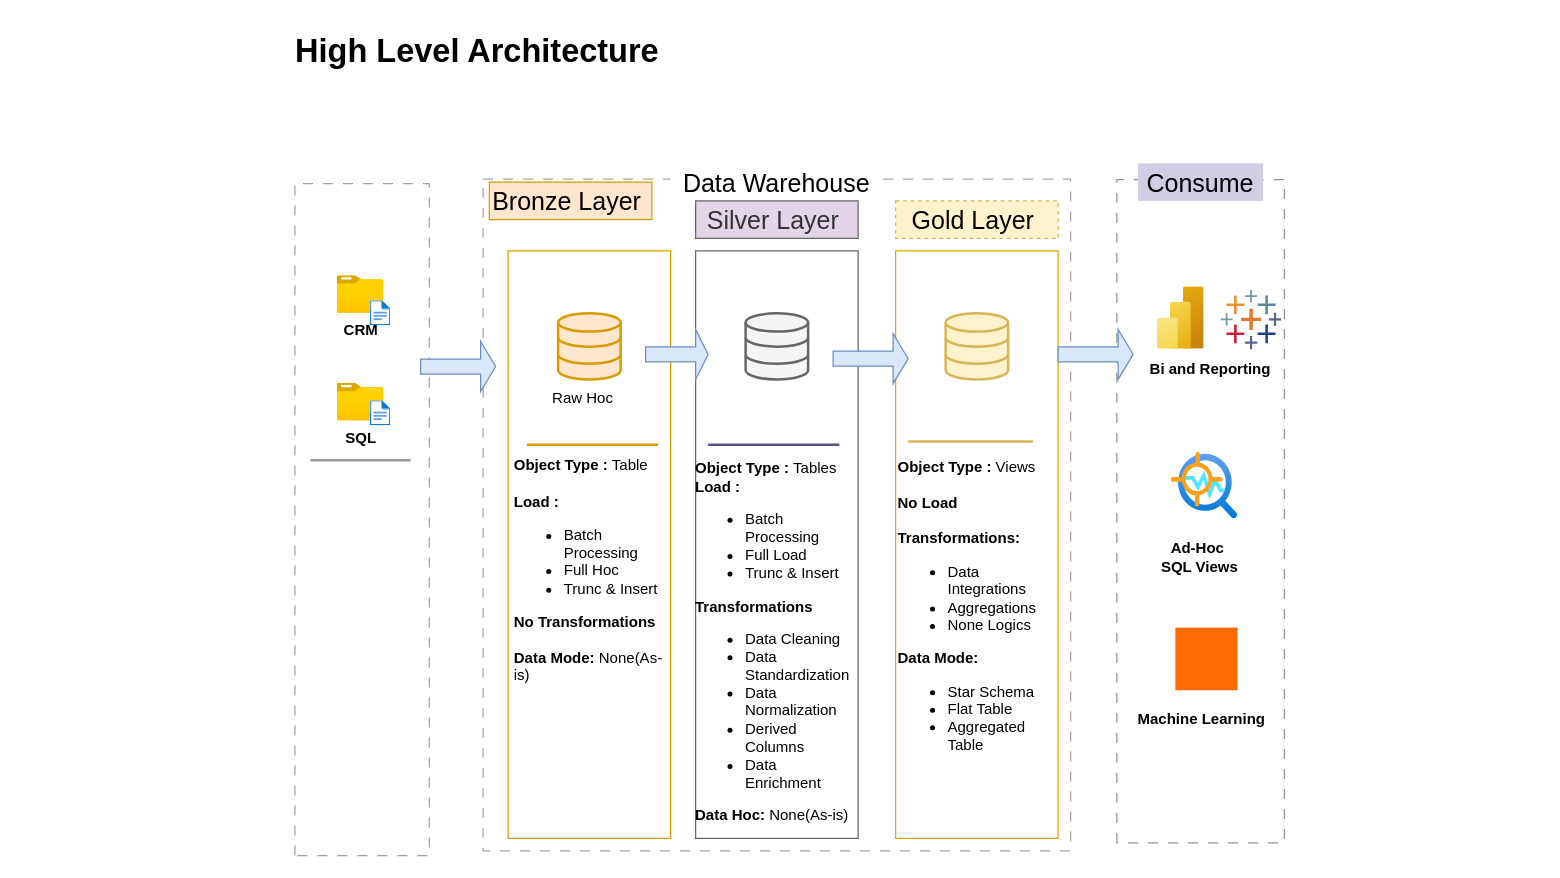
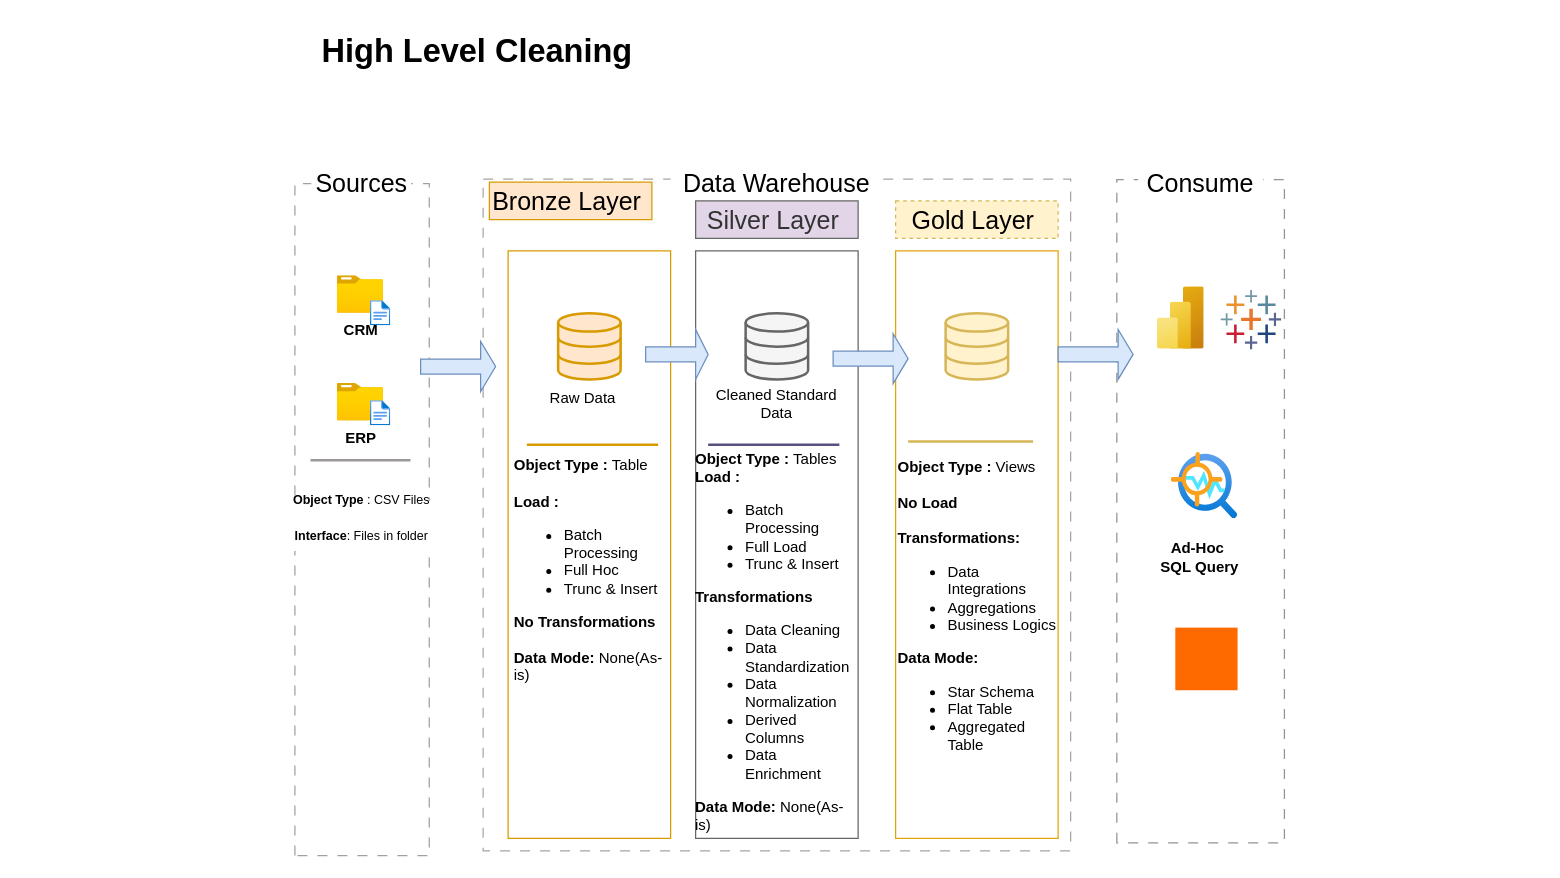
(478, 51) -> (478, 51)
none -> (361, 182)
(1201, 182) -> (1201, 182)
(1211, 369) -> none
(583, 398) -> (583, 398)
none -> (777, 413)
(361, 438) -> (361, 438)
none -> (361, 526)
(1200, 557) -> (1200, 557)
(968, 613) -> (968, 613)
(776, 642) -> (776, 642)
(1202, 719) -> none
